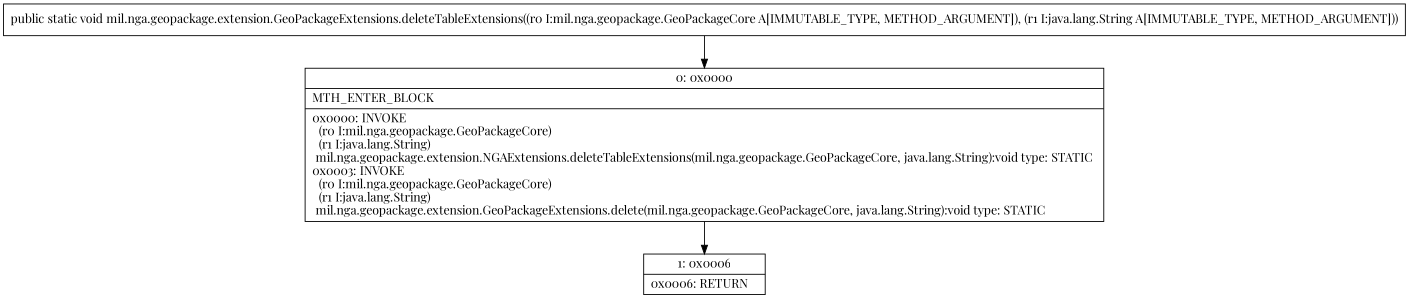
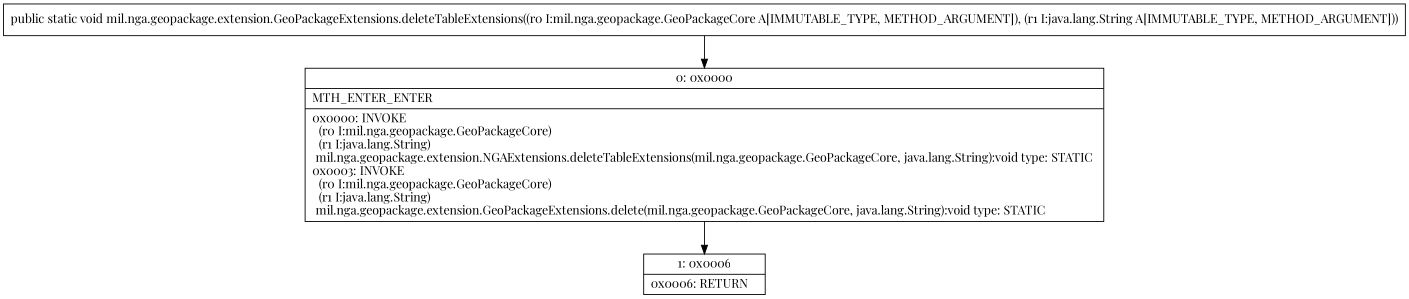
(373, 98) -> (372, 98)
